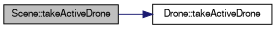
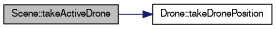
(212, 14) -> (212, 14)
